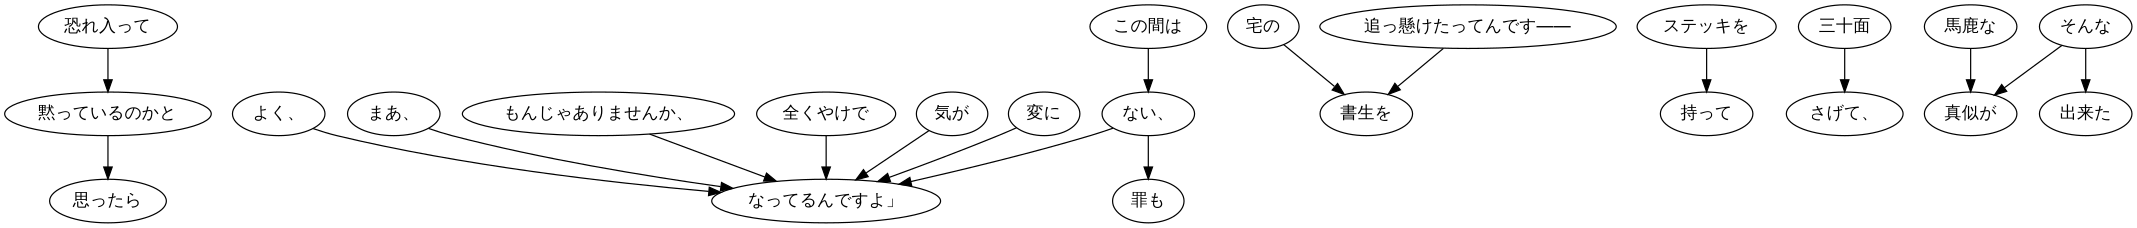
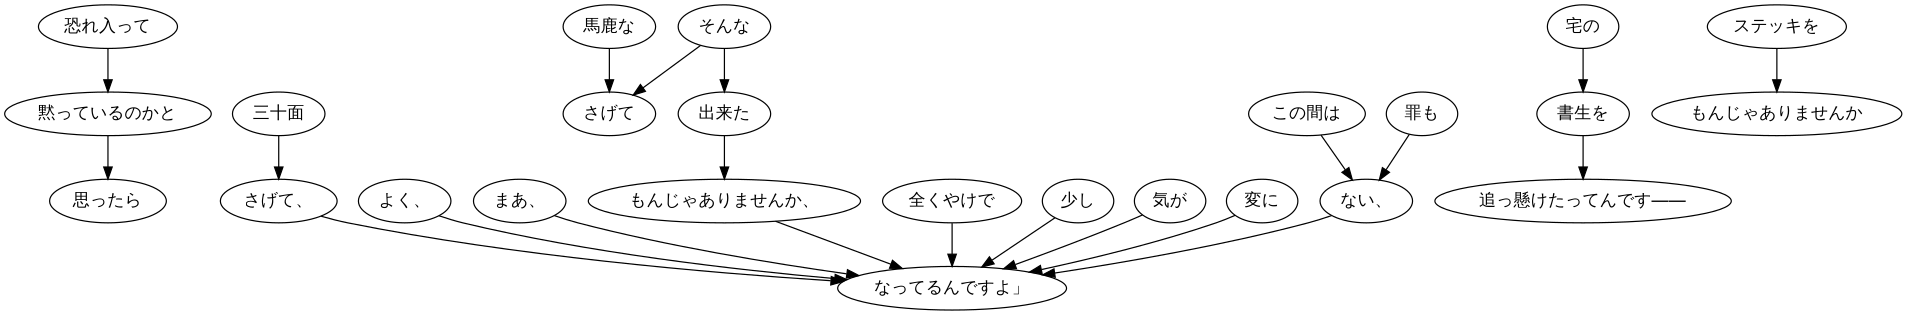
(1421, 67) -> (1583, 152)
(1707, 114) -> (1777, 114)
(1971, 114) -> (609, 114)
none -> (724, 152)
(1148, 152) -> (1398, 152)
none -> (1078, 201)
none -> (575, 258)
